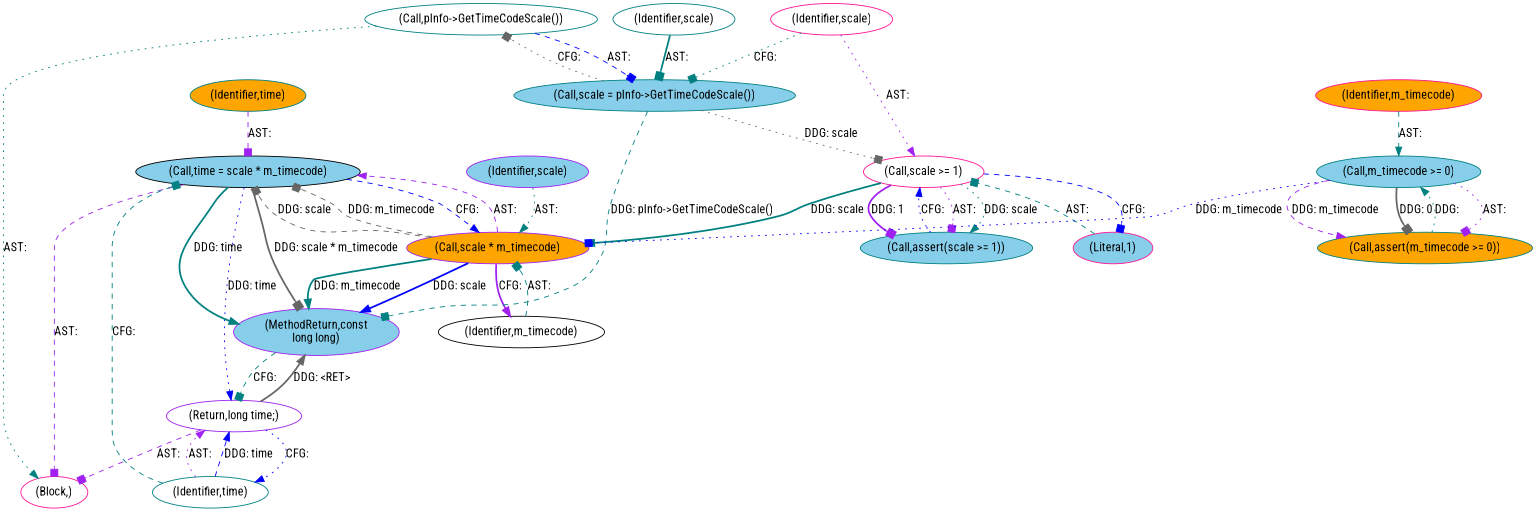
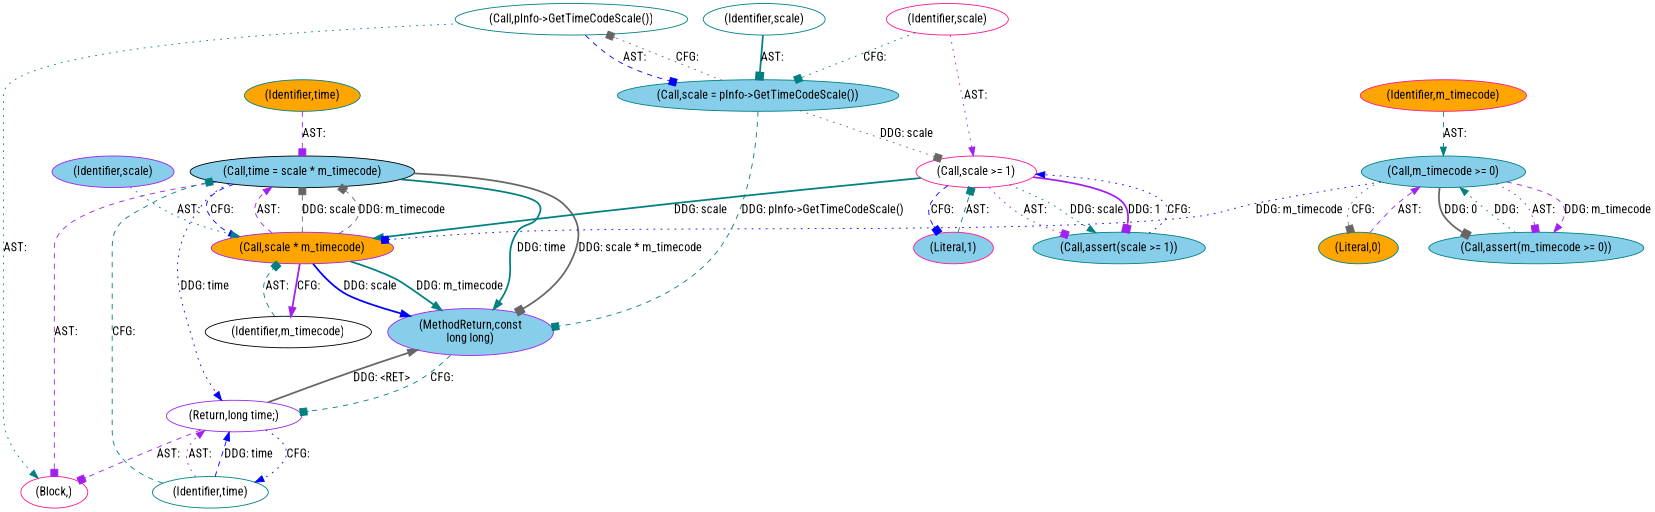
none -> (1358, 248)
(1425, 248) -> (1536, 248)
